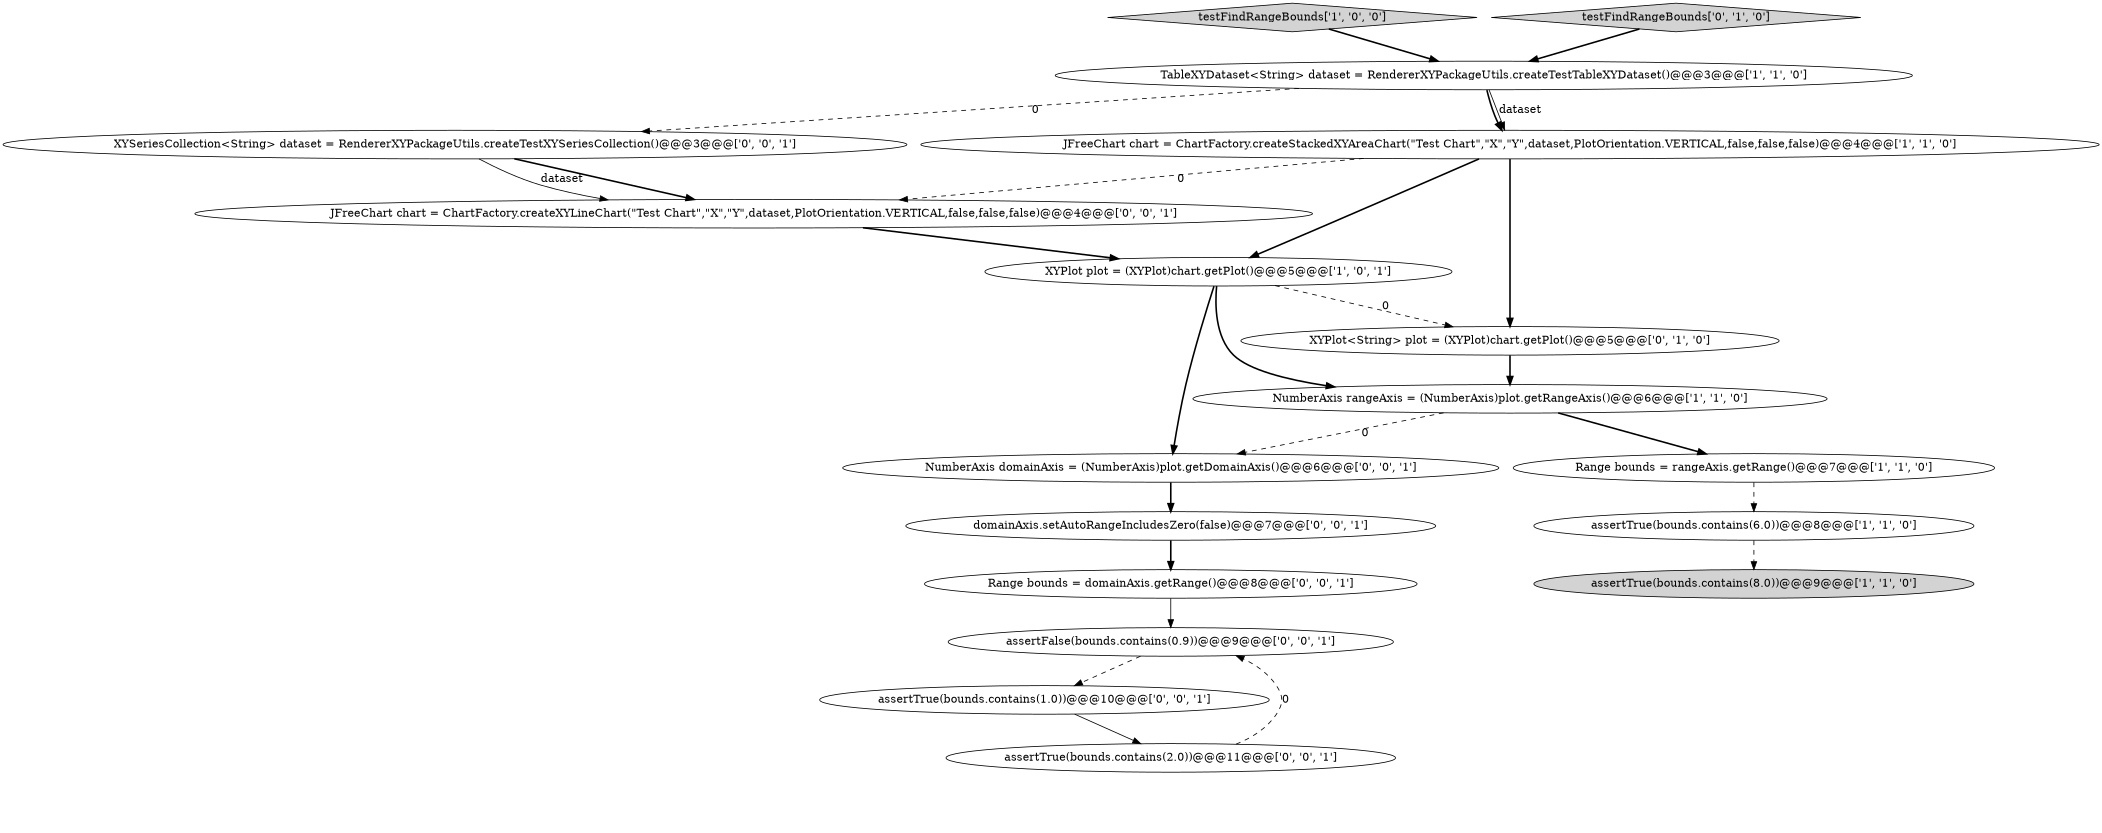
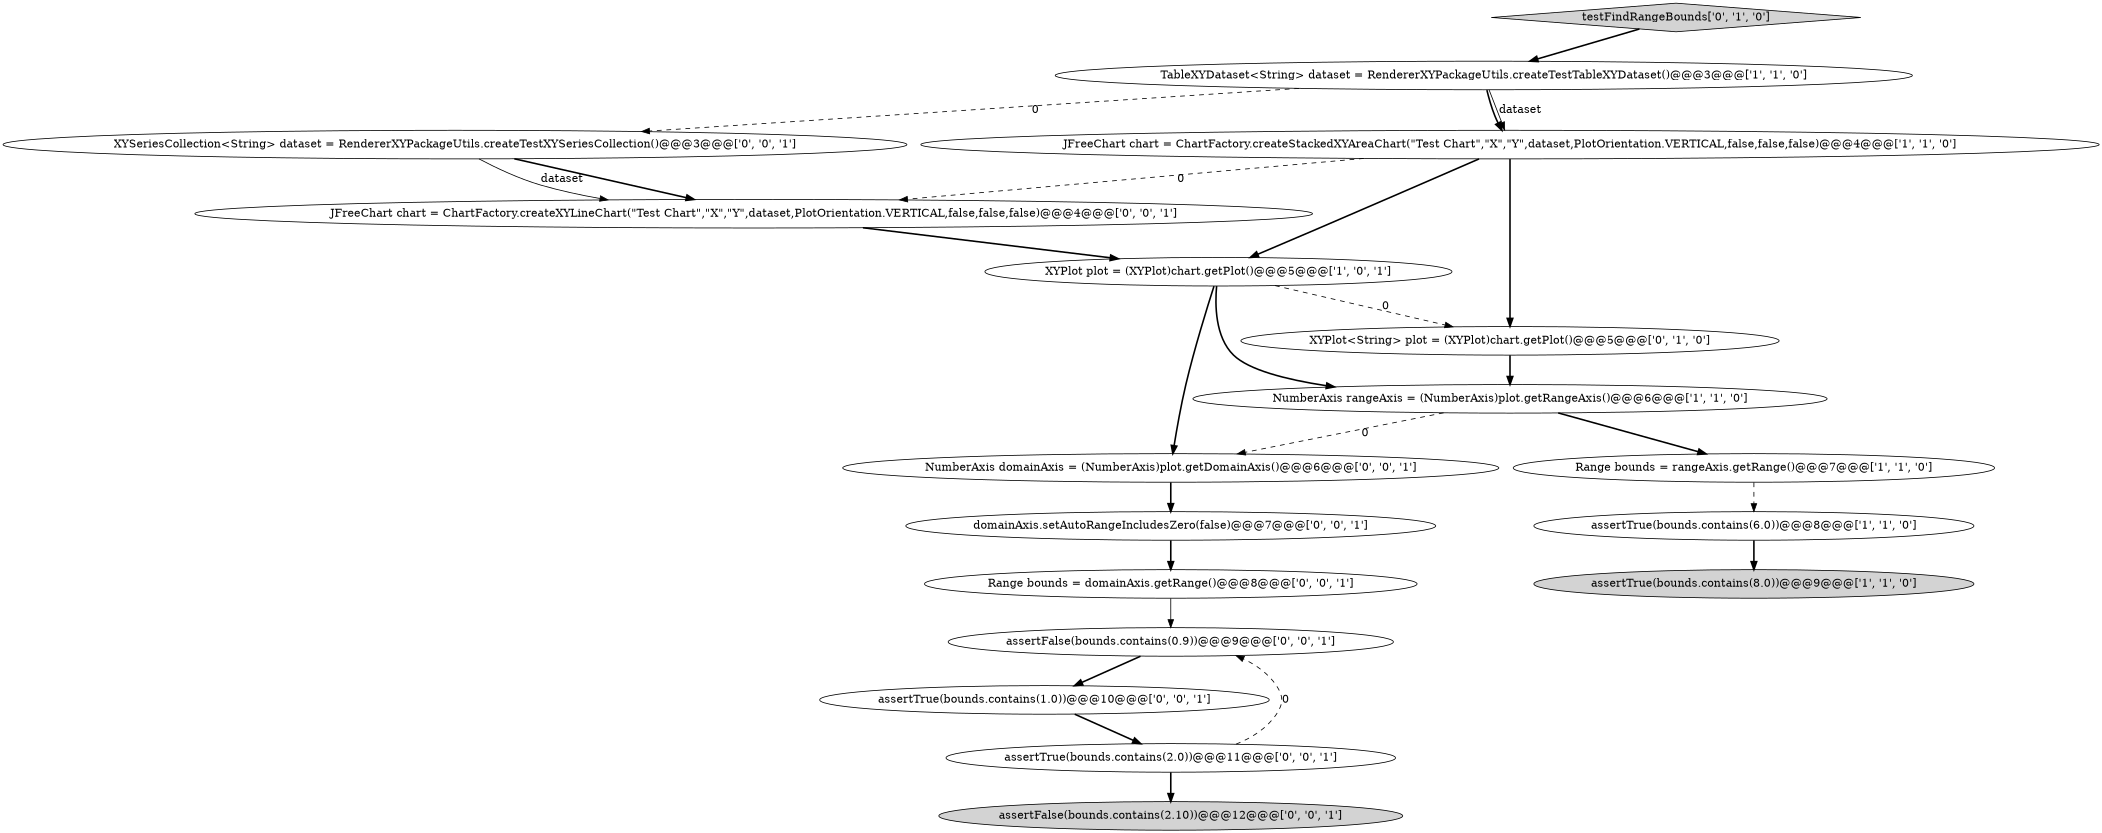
(1292, 17) -> none
(1754, 551) -> (1754, 551)
(1111, 669) -> (1111, 669)
(1104, 727) -> (1104, 727)
none -> (1171, 816)
